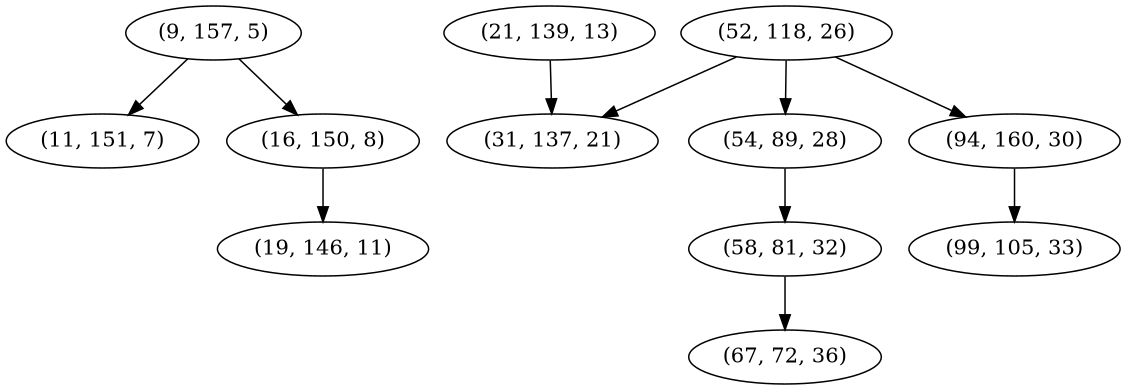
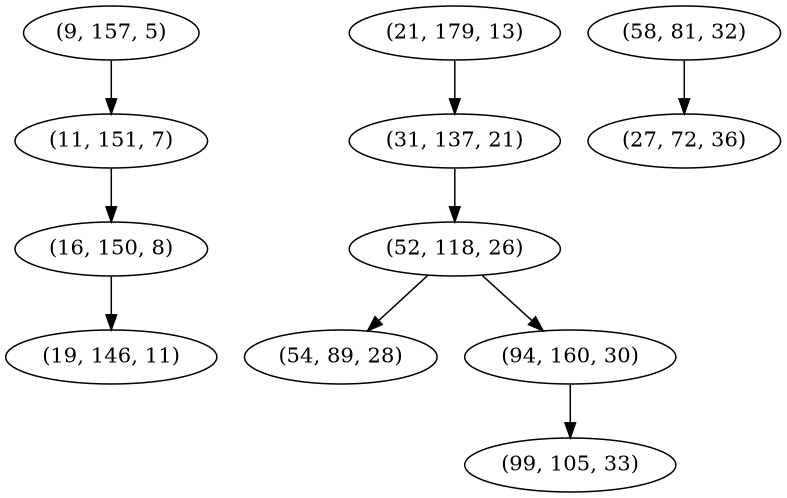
(550, 33) -> (455, 33)
(263, 82) -> (111, 188)
(676, 84) -> (455, 188)
(785, 188) -> none
(785, 357) -> (684, 141)
